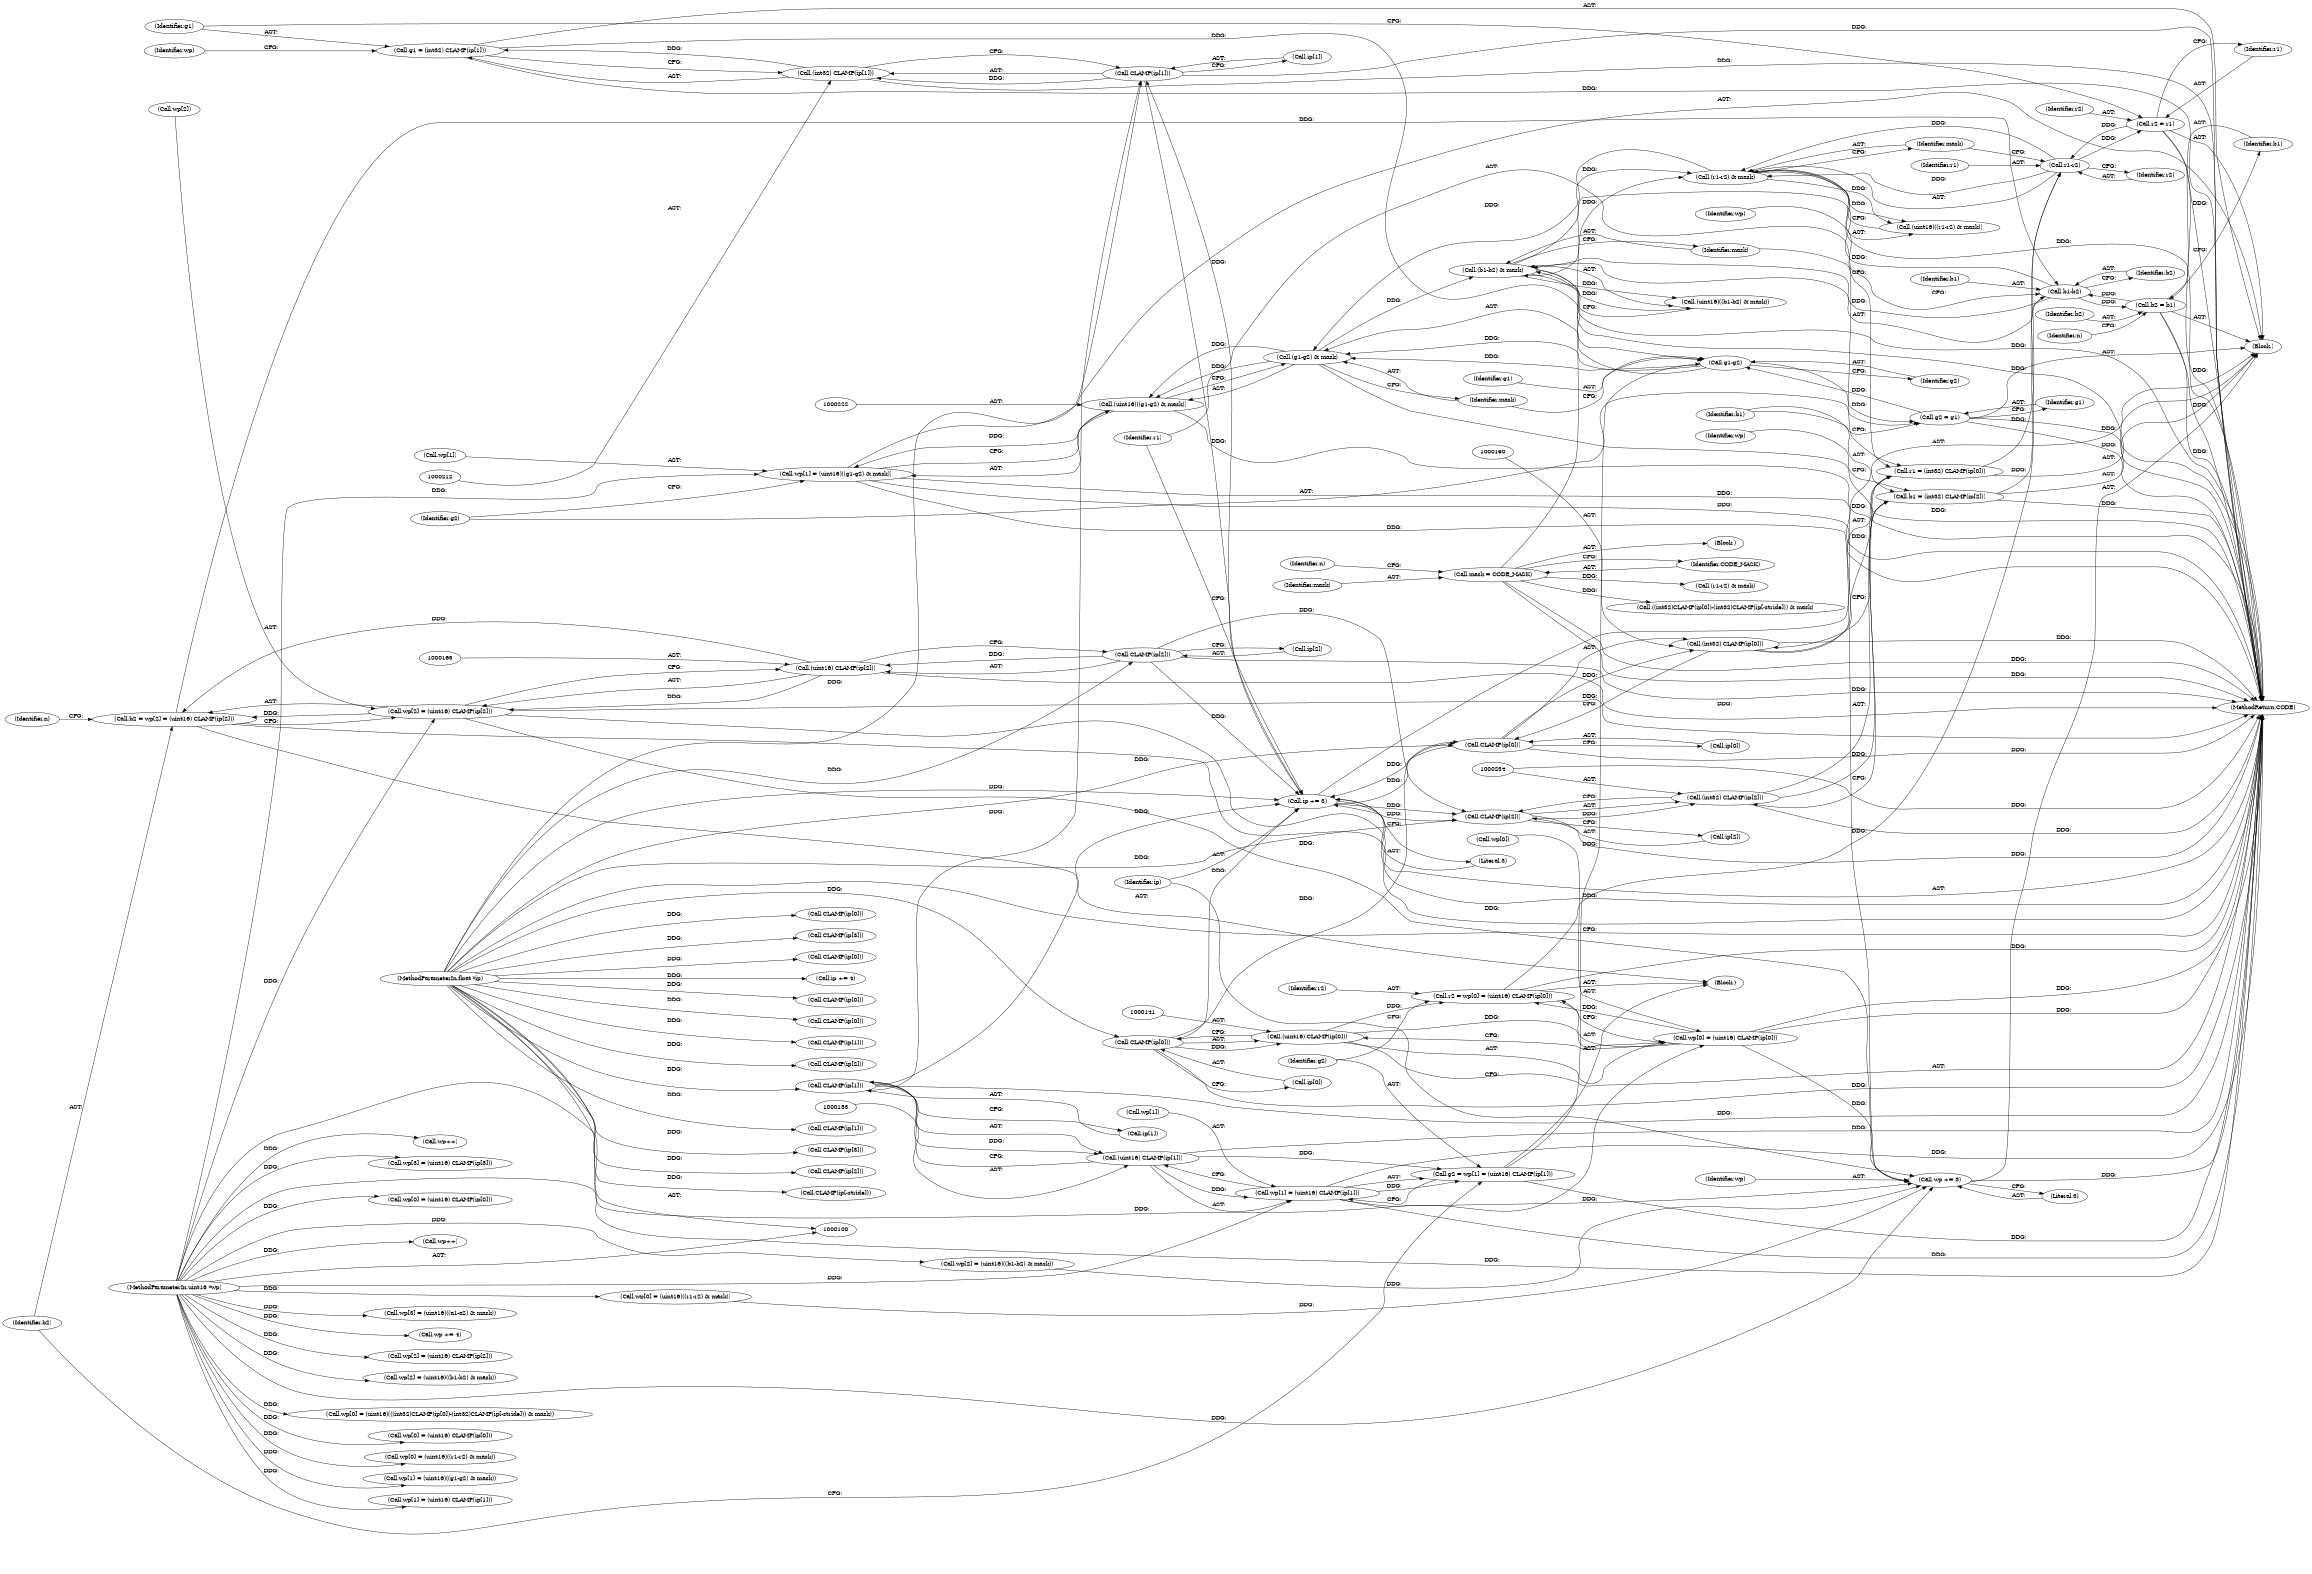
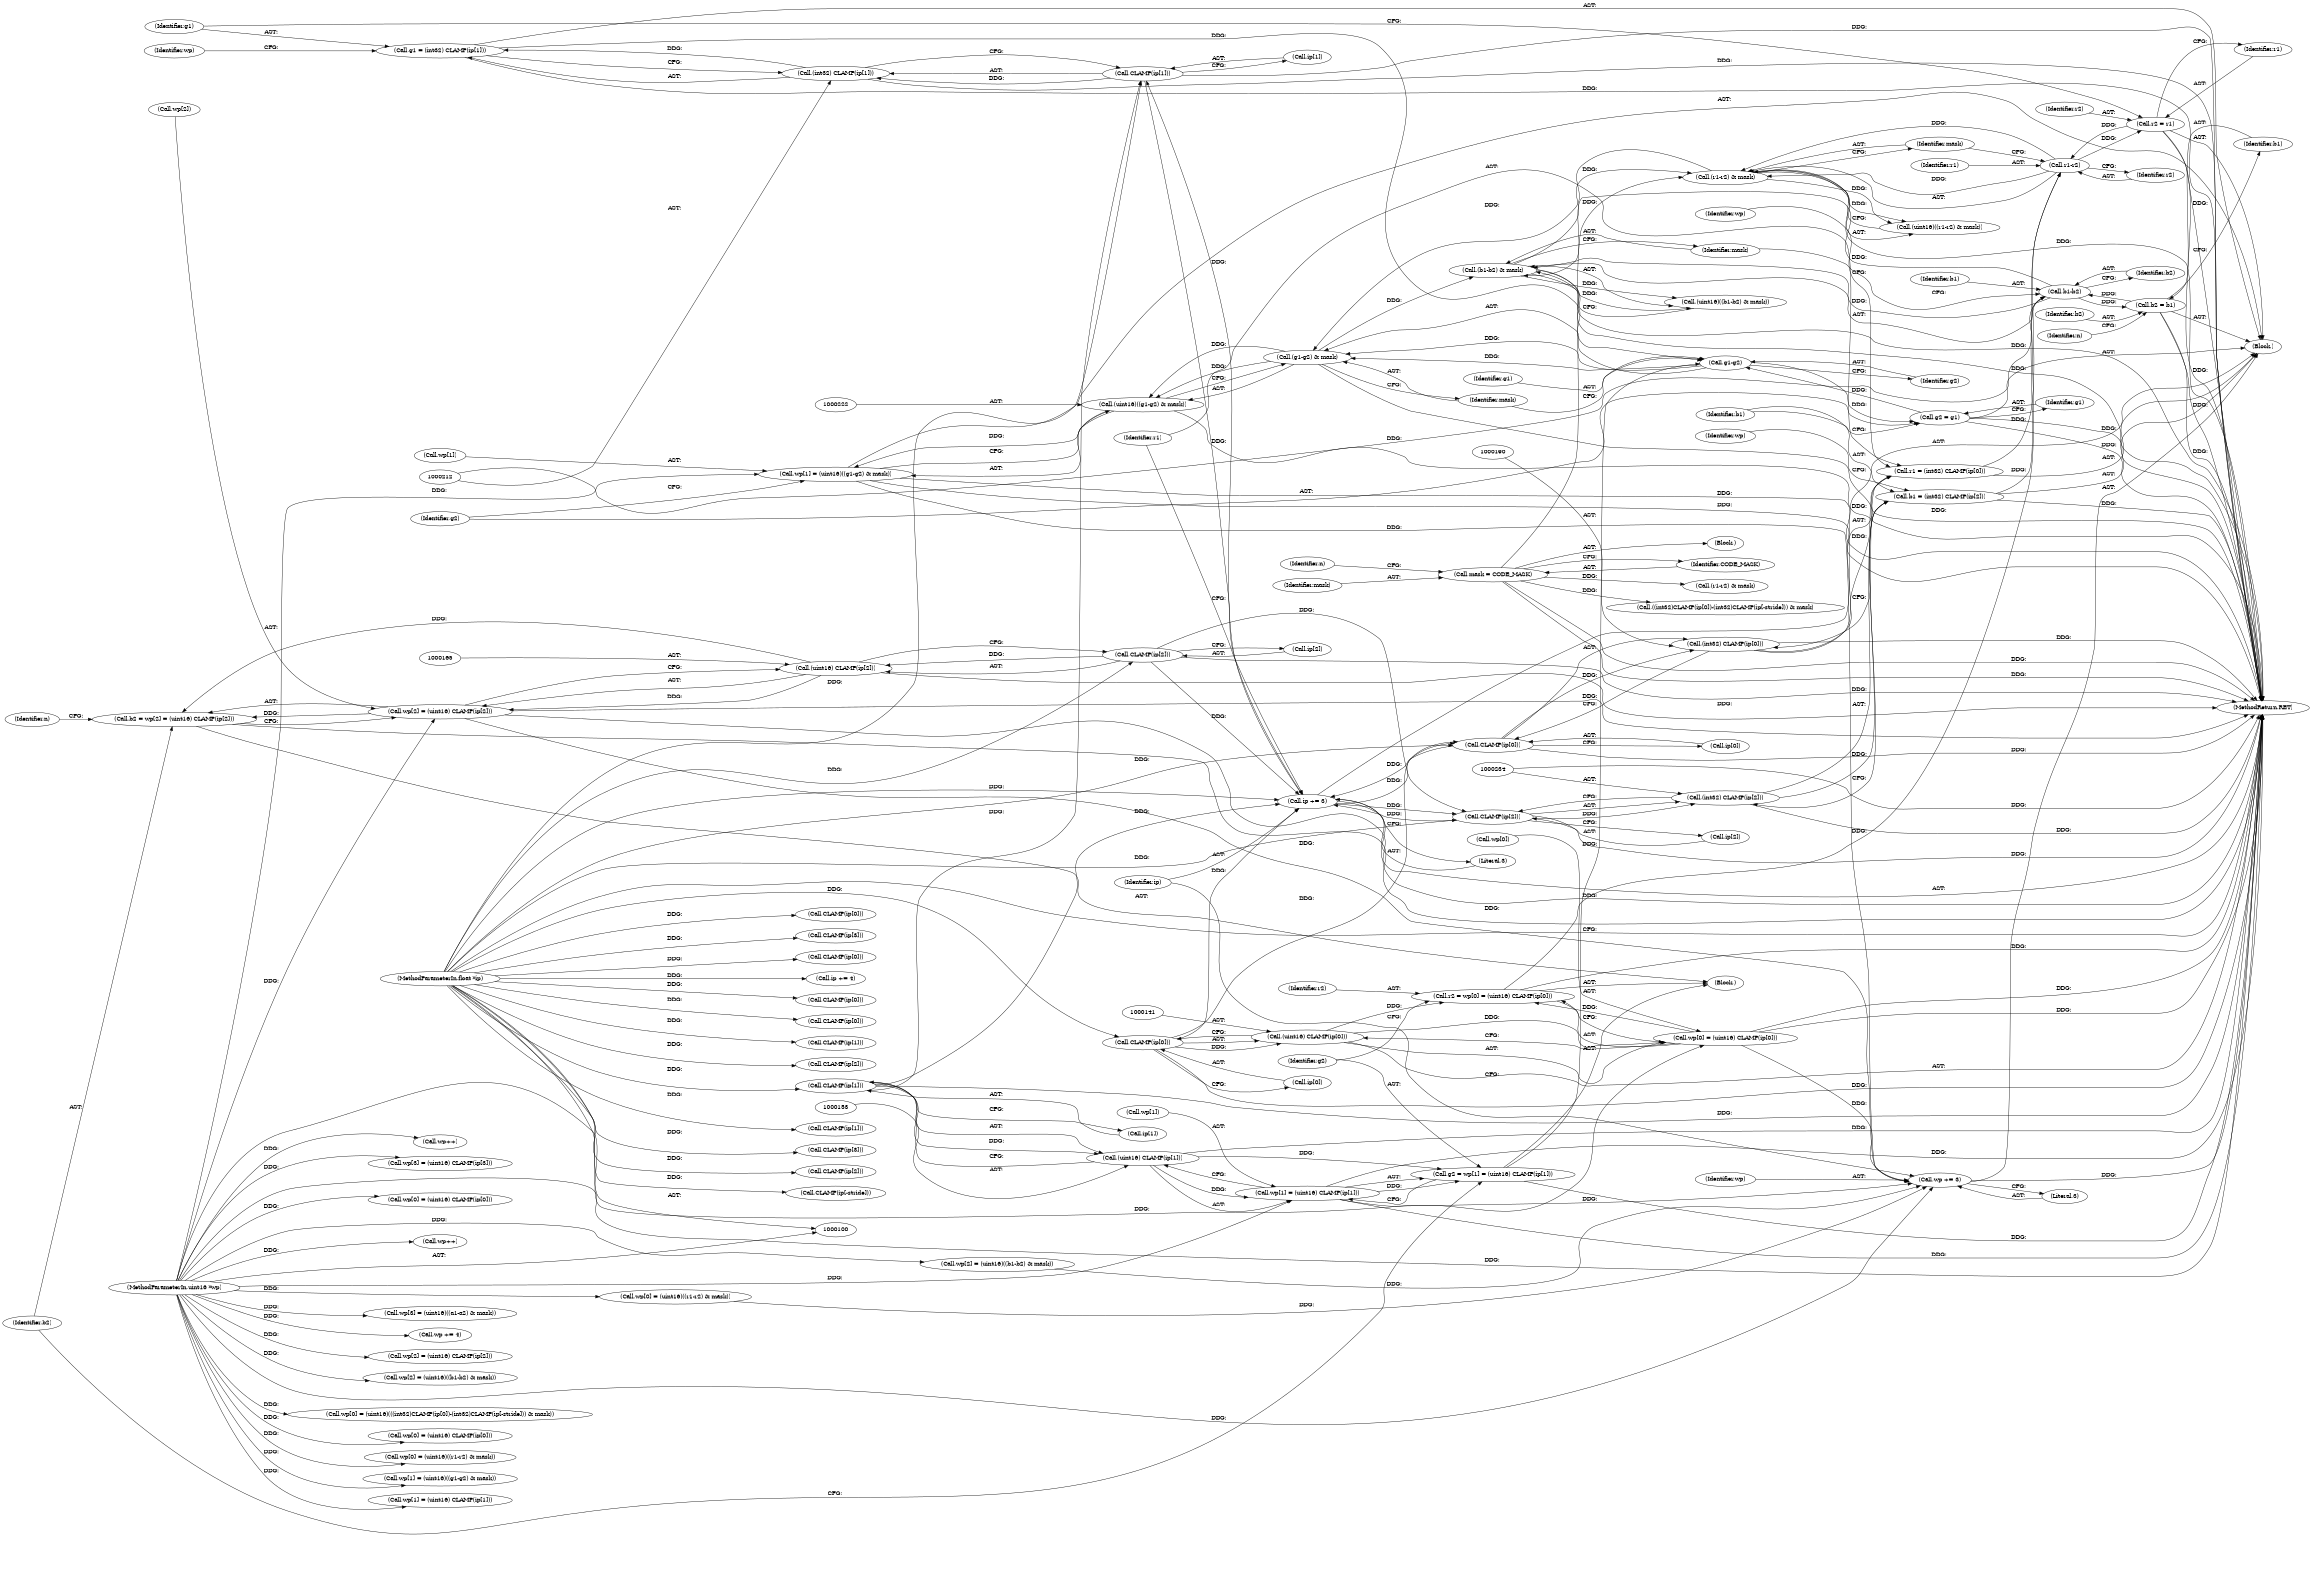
(976, 123) -> (1287, 455)
(2263, 708) -> (2263, 708)
